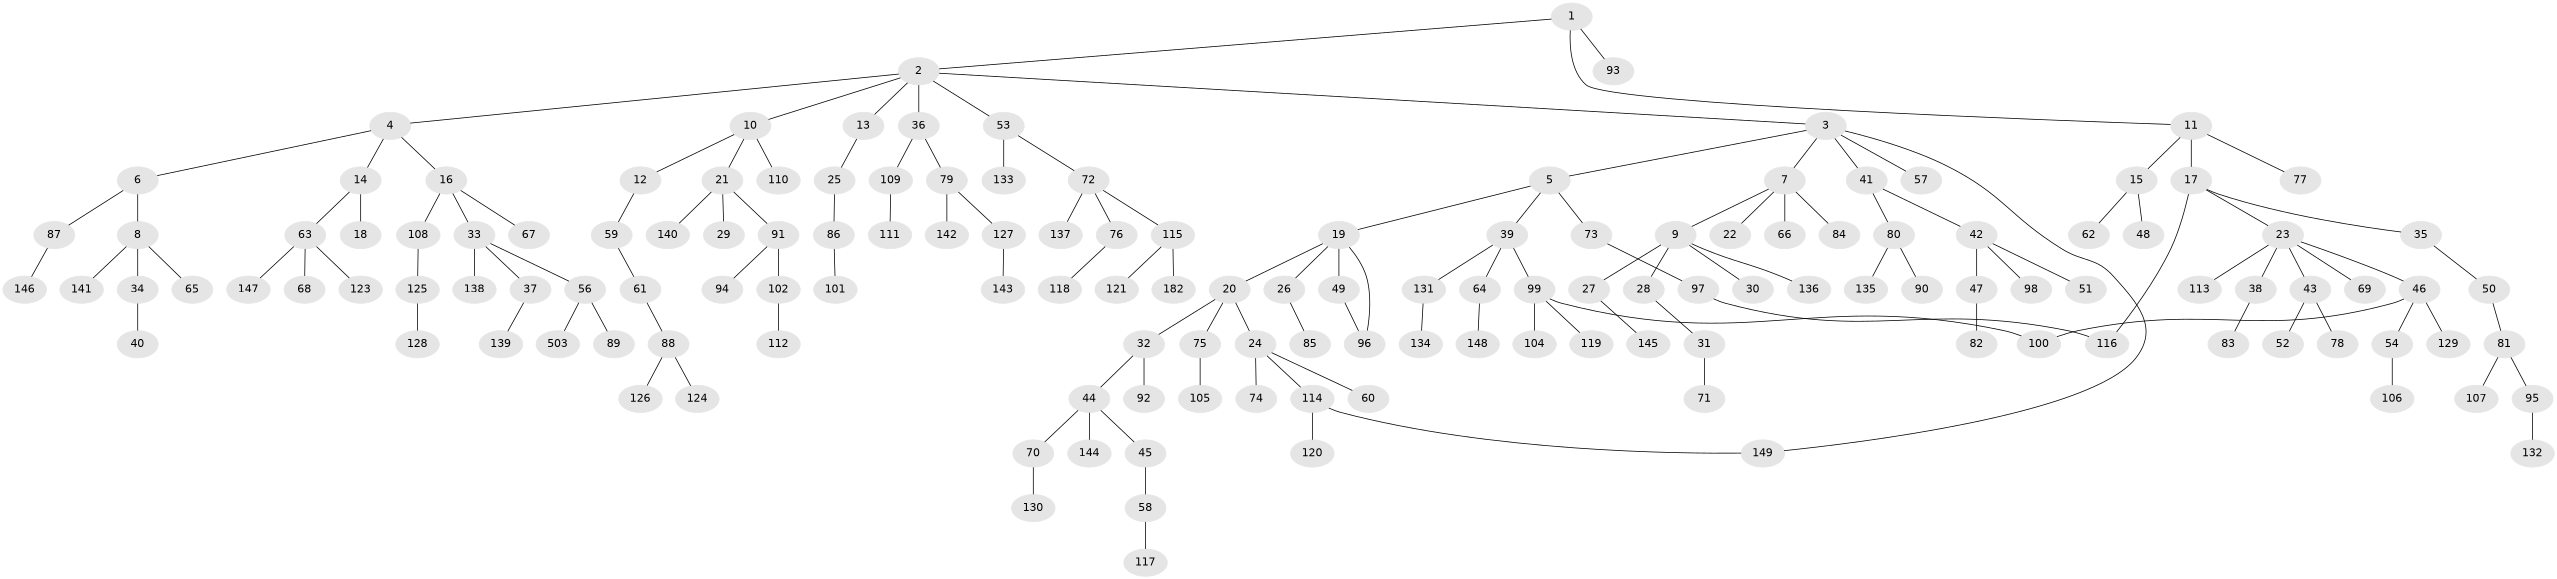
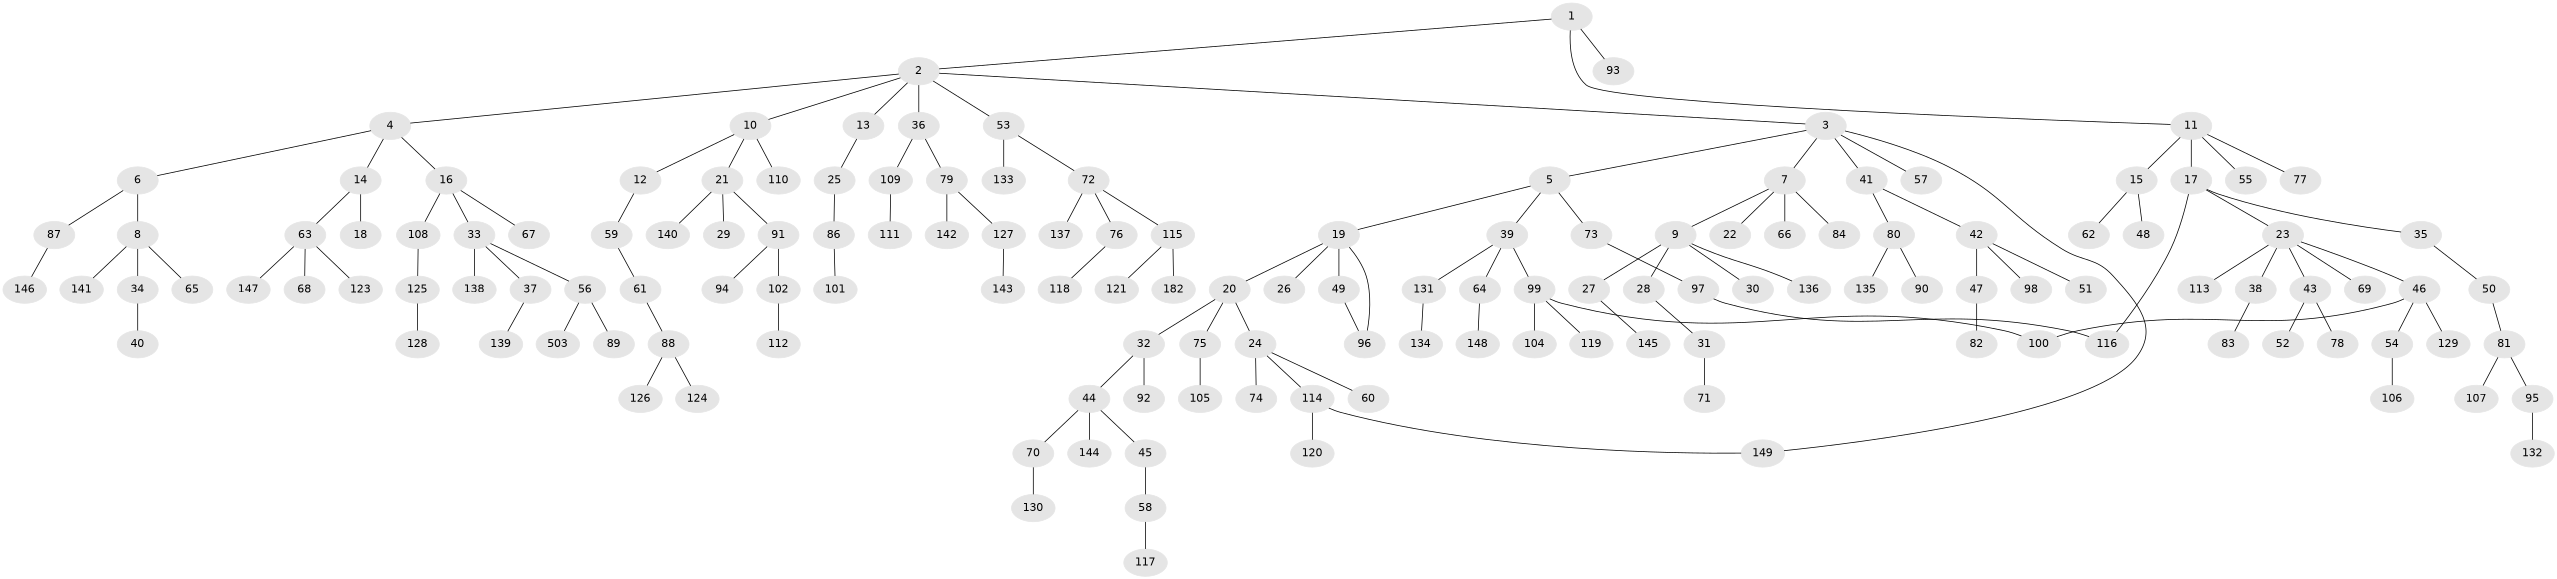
none -> (2246, 180)
(1310, 344) -> none
